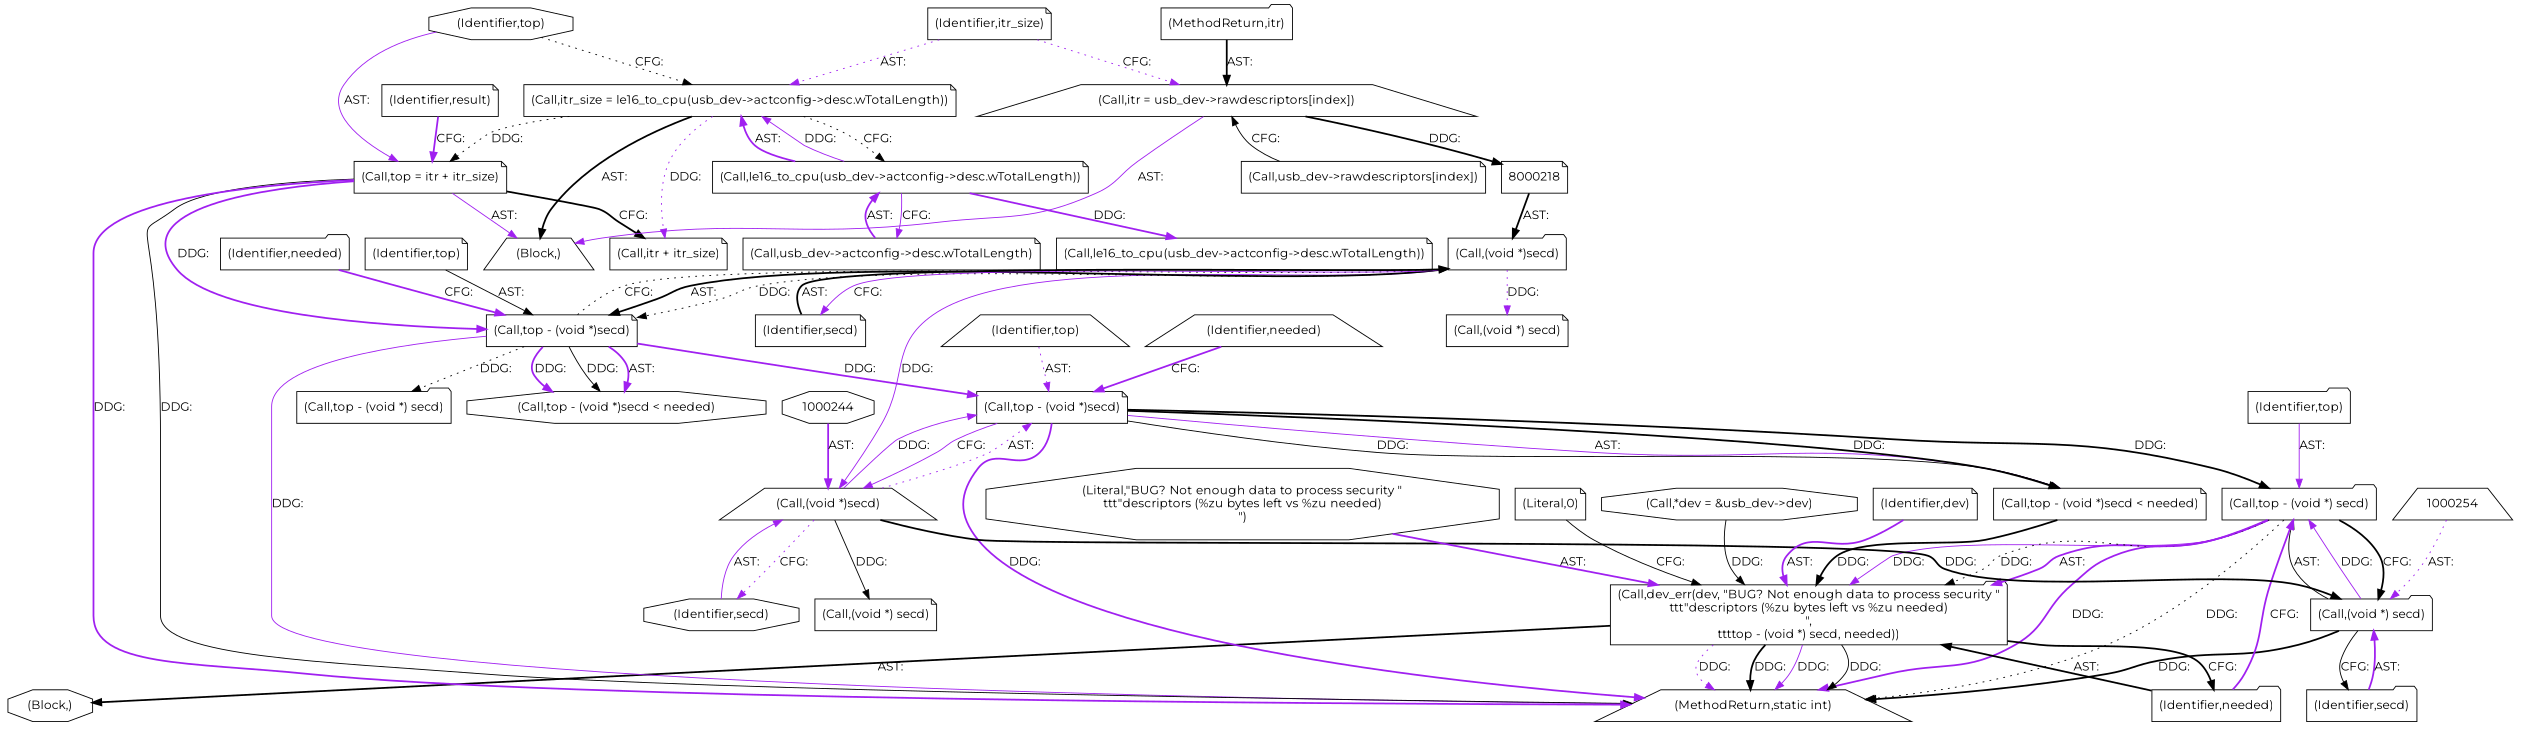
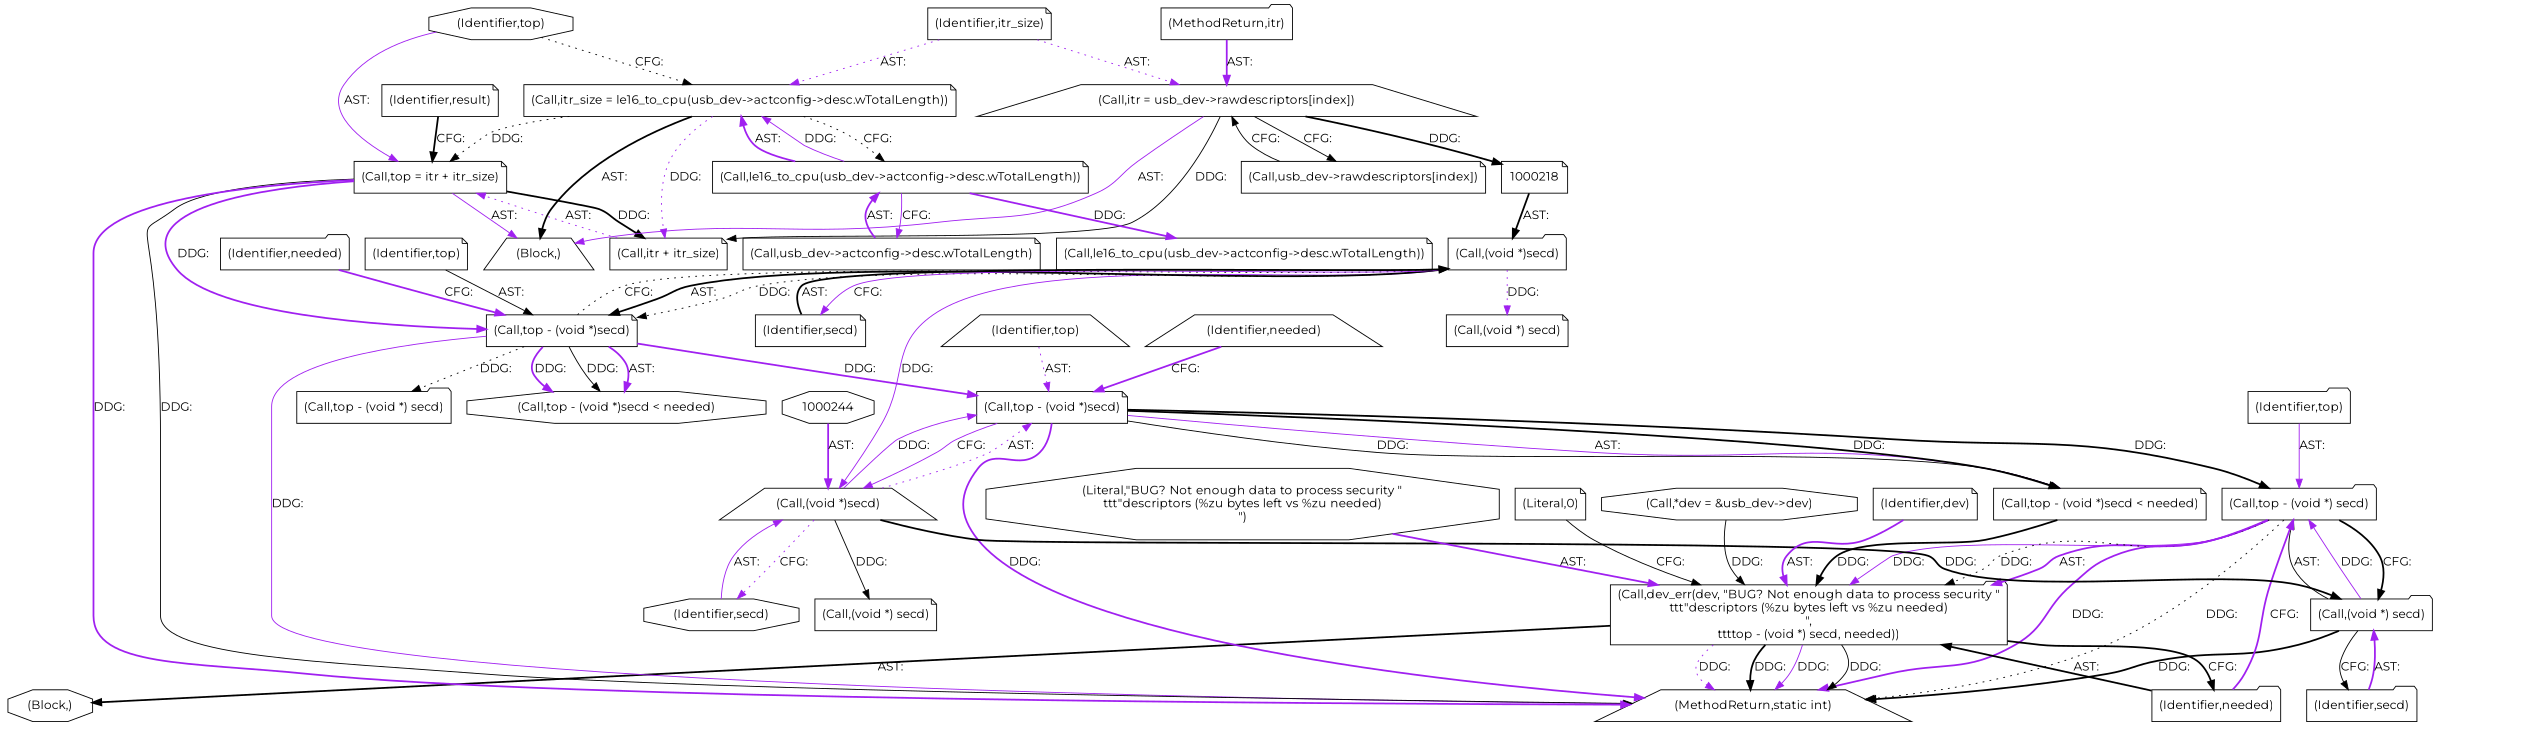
(1227, 58) -> (1227, 58)
(1139, 62) -> (1139, 62)
(436, 134) -> (436, 134)
none -> (1291, 137)
(1535, 177) -> (1535, 177)
(635, 216) -> (635, 216)
none -> (554, 219)
none -> (1004, 235)
(2453, 504) -> none
